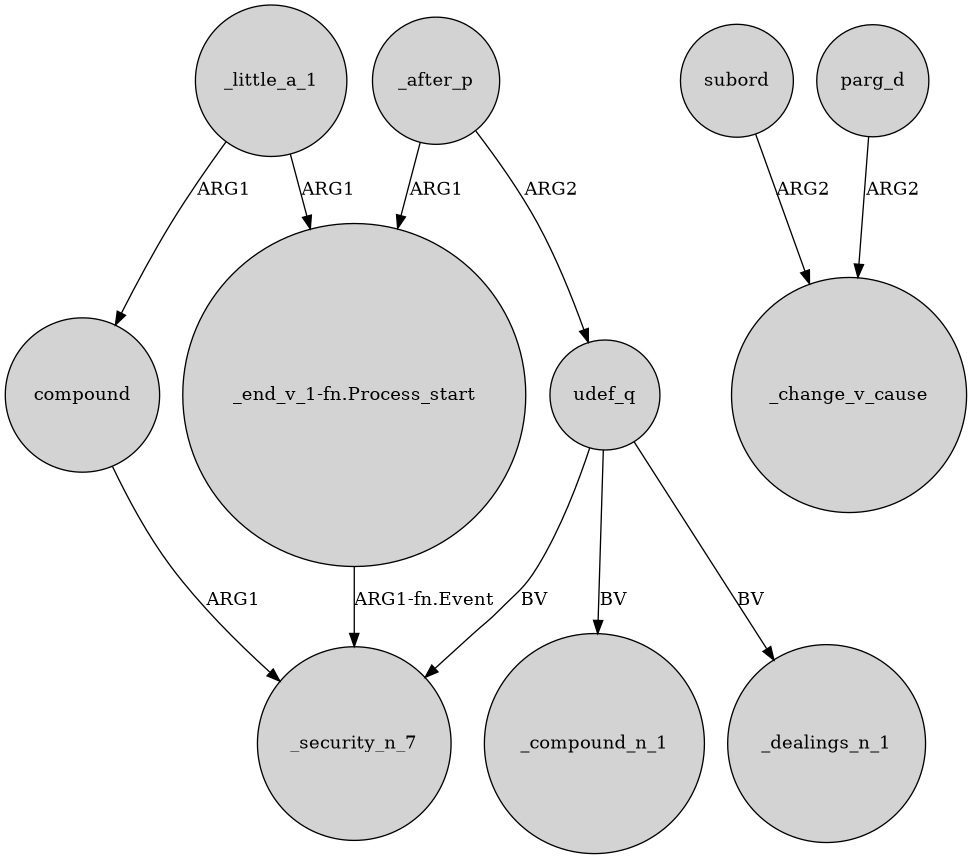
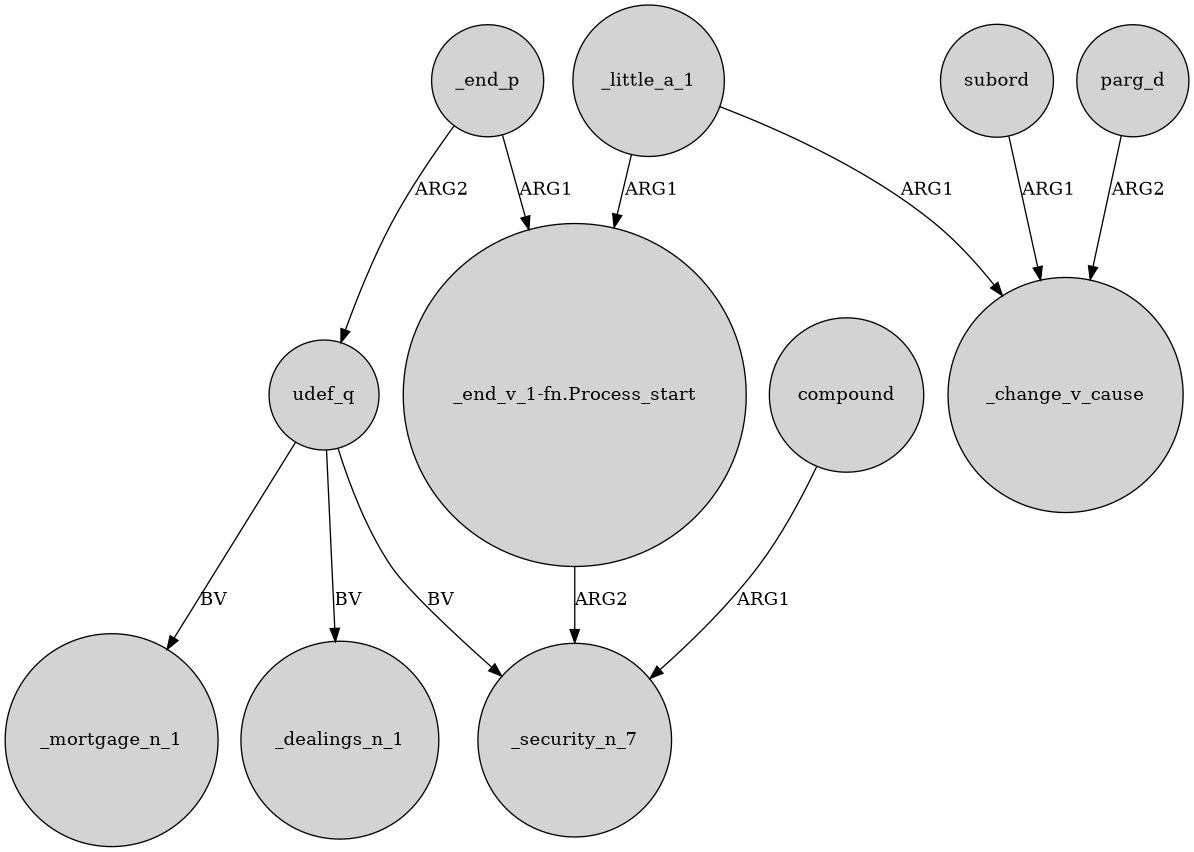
(436, 81) -> (488, 81)
(804, 190) -> (1049, 190)
(170, 225) -> (869, 178)
(424, 600) -> (602, 600)
(594, 744) -> (112, 740)
